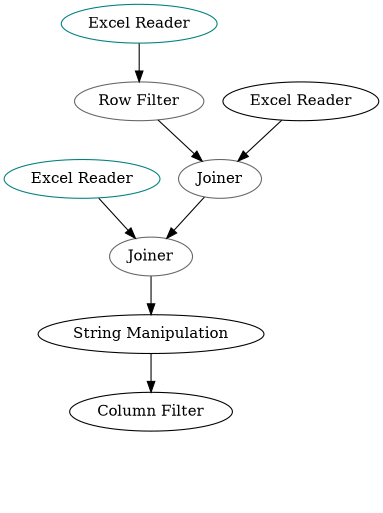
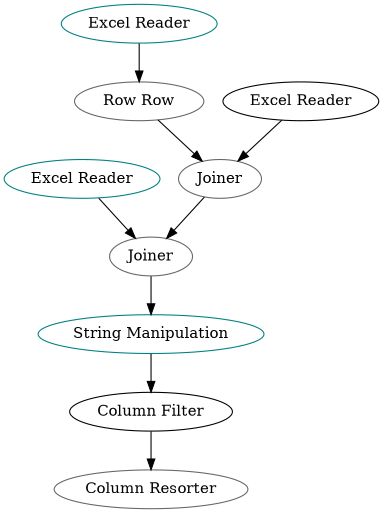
(139, 101) -> (139, 101)
(151, 334) -> (151, 334)
none -> (151, 489)
